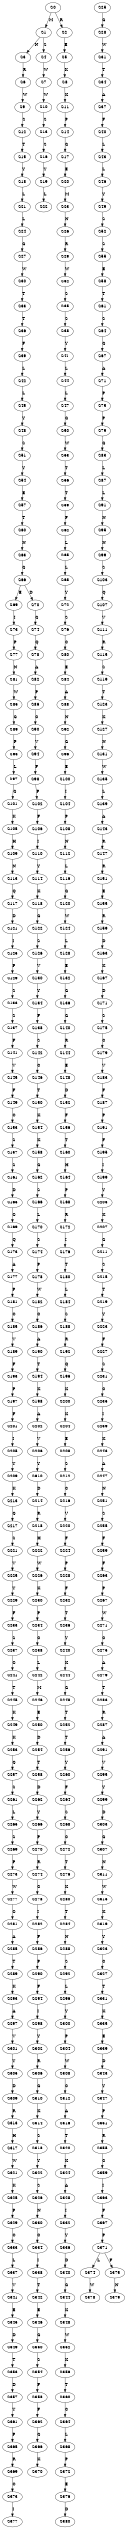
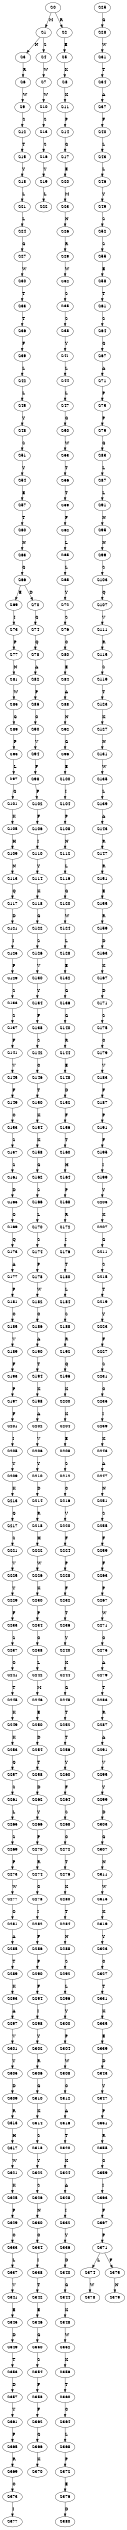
(37, 1476) -> (37, 1476)
